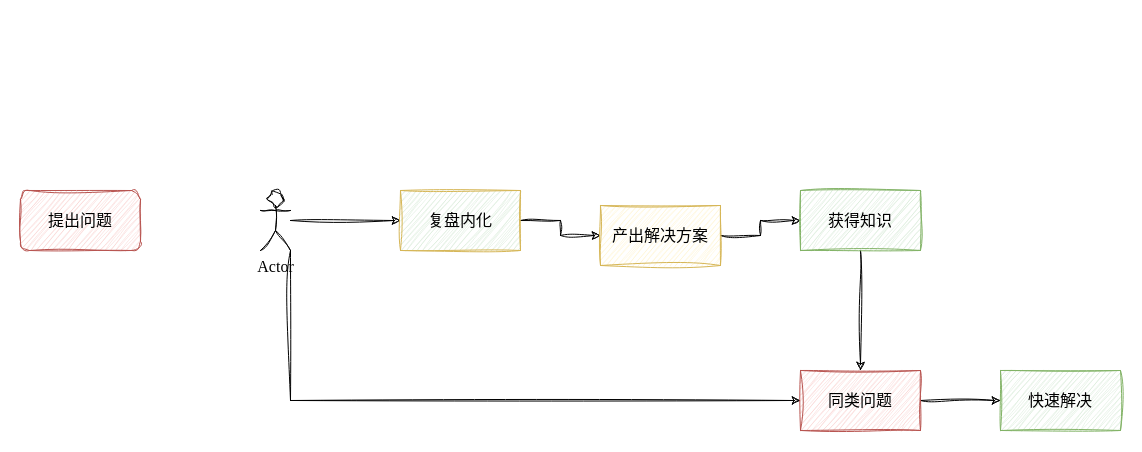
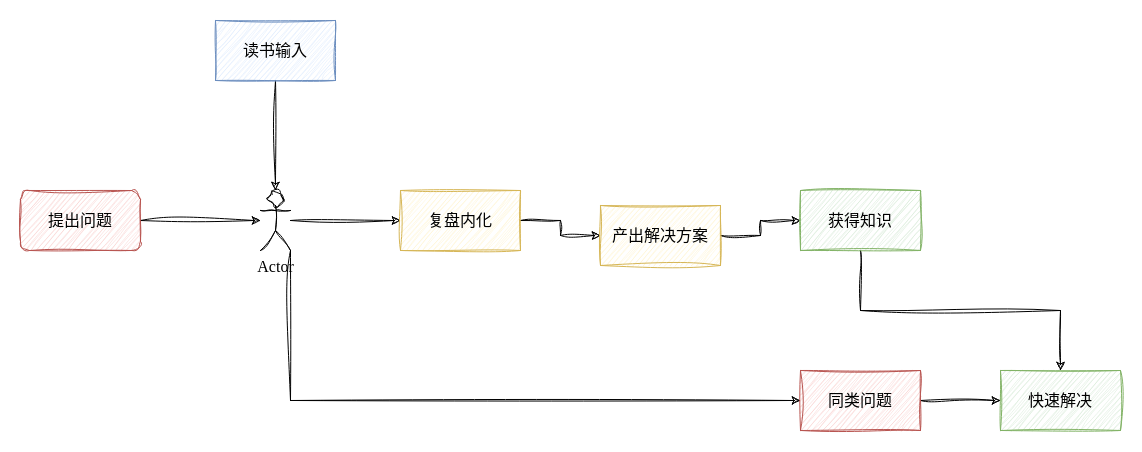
none -> (276, 51)
none -> (276, 133)
none -> (197, 221)
(461, 221) -> (461, 221)
(861, 319) -> (969, 311)
